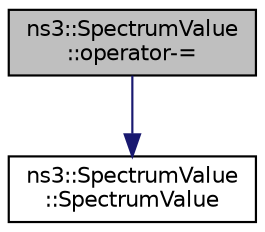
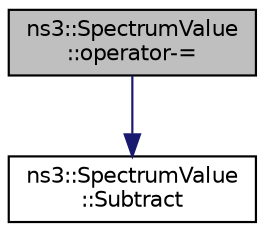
(132, 189) -> (132, 189)
